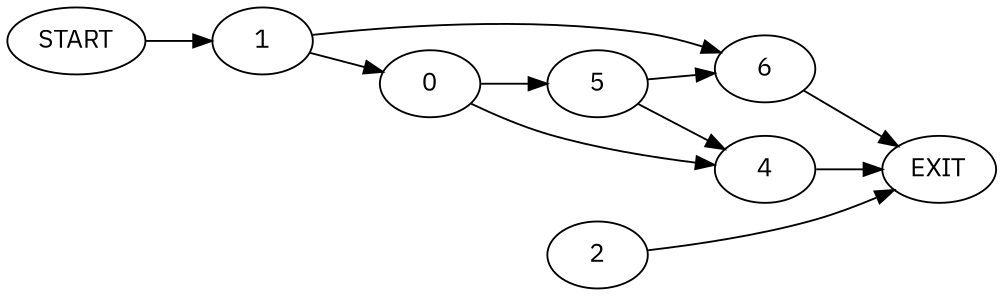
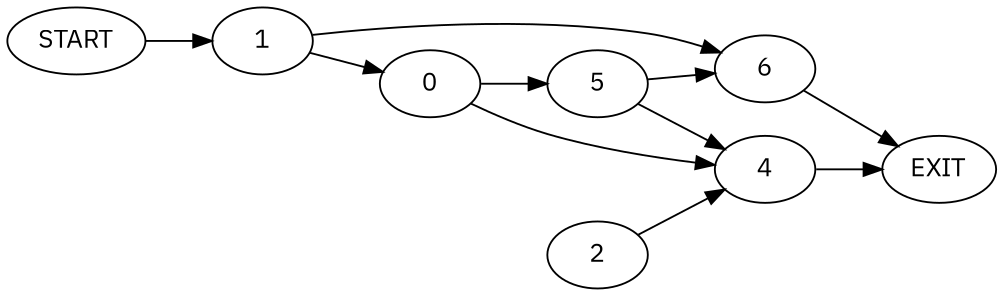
(764, 232) -> (673, 216)
